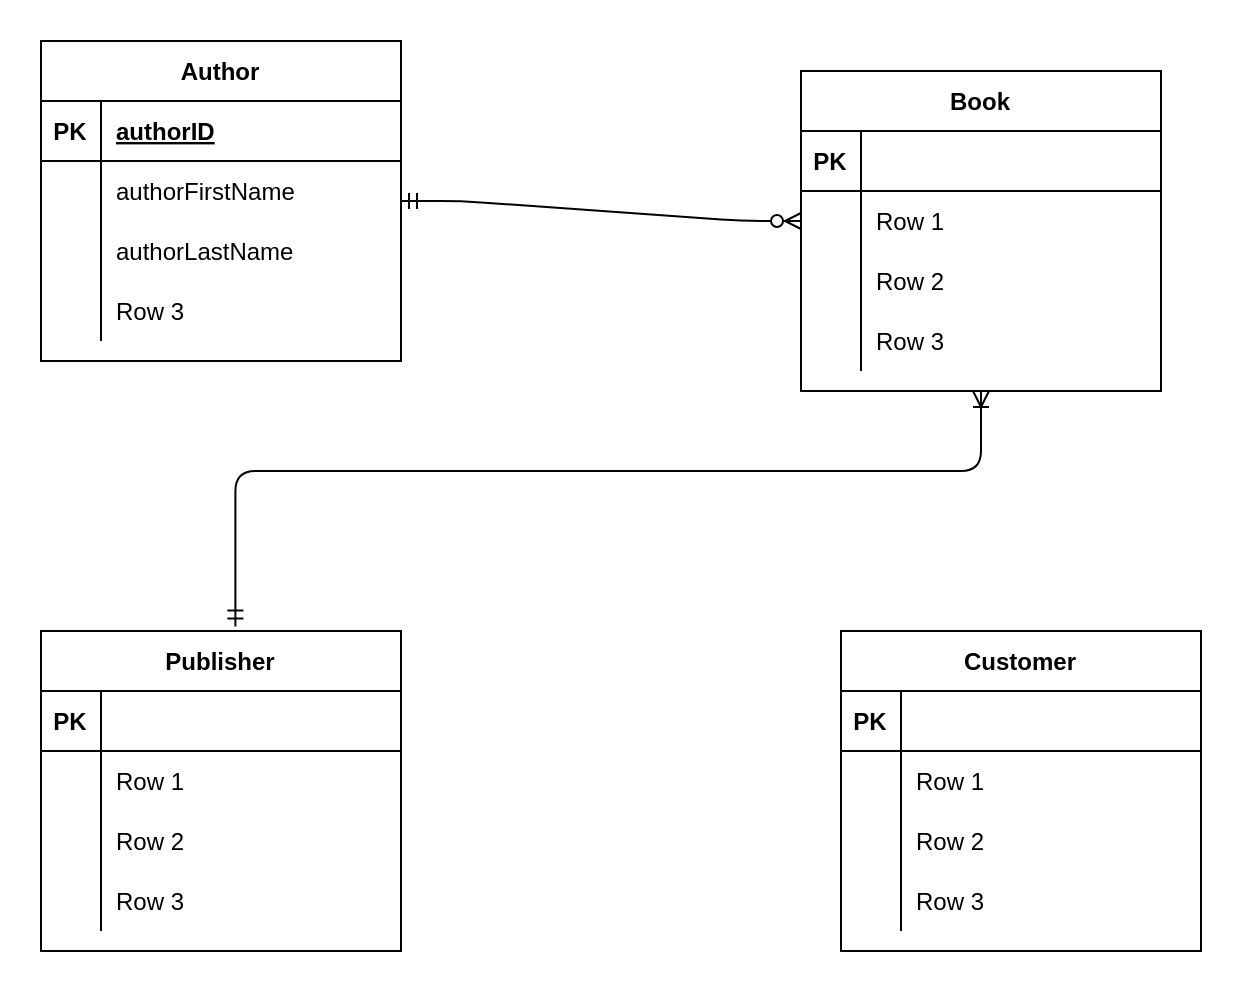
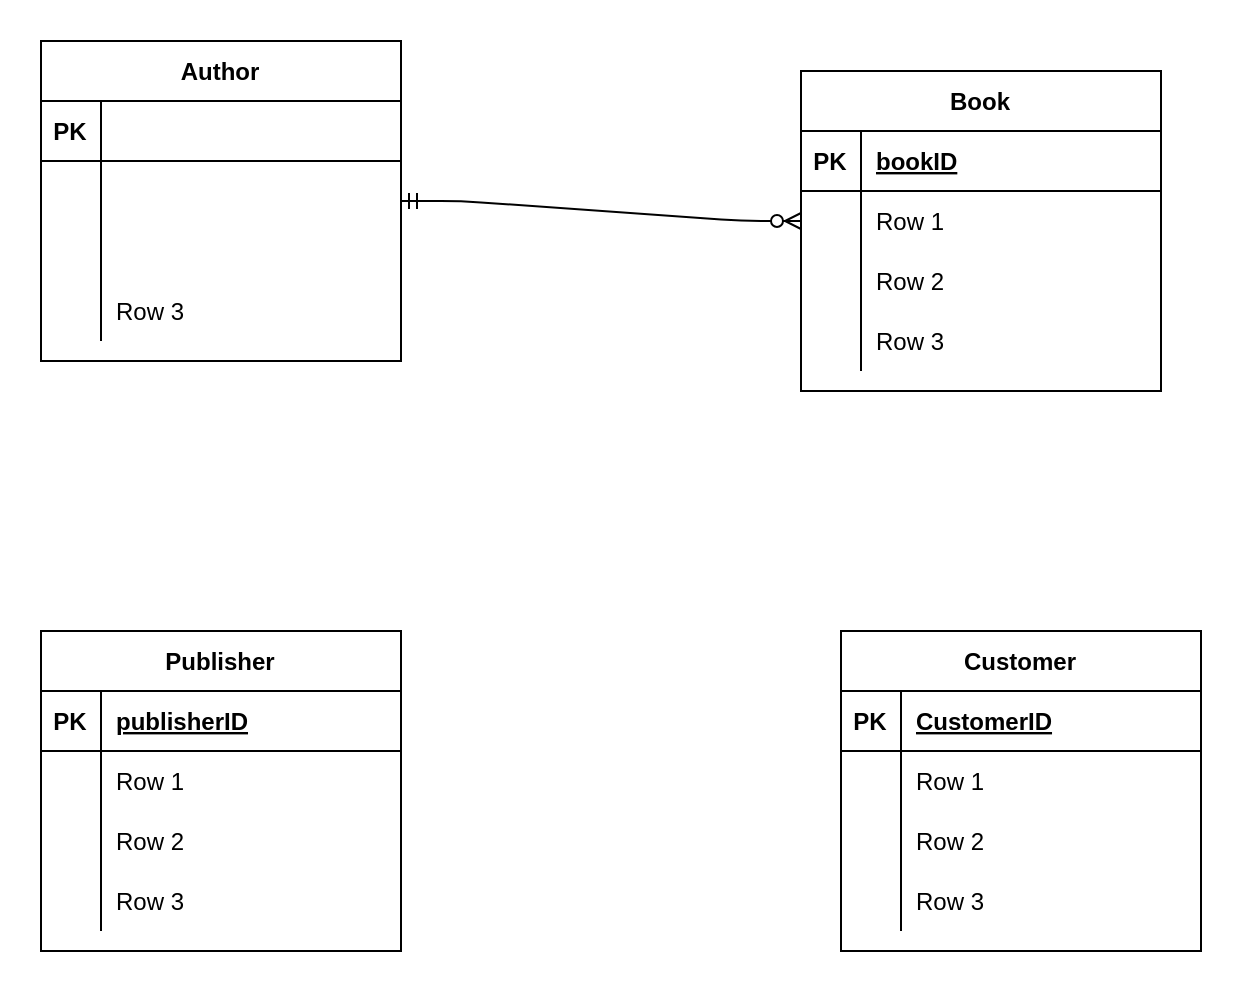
(251, 131) -> none
none -> (1011, 161)
(251, 191) -> none
(251, 251) -> none
(569, 471) -> none
none -> (251, 721)
none -> (1051, 721)
